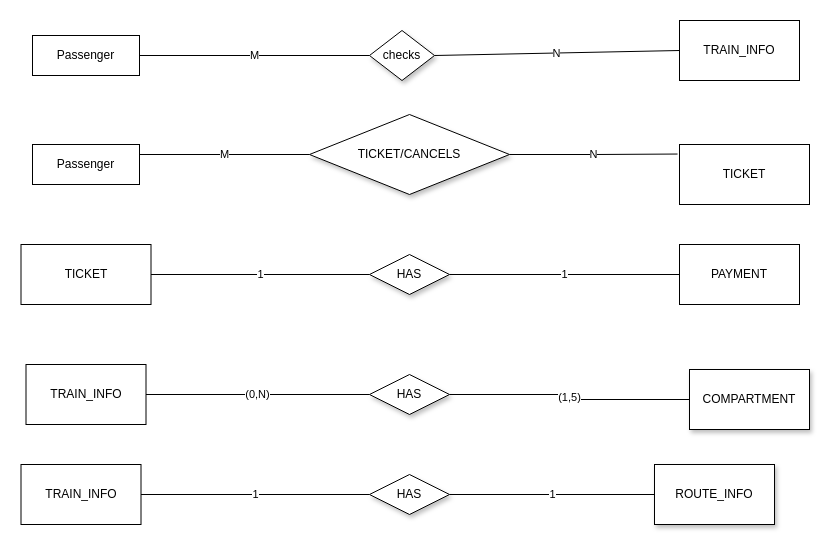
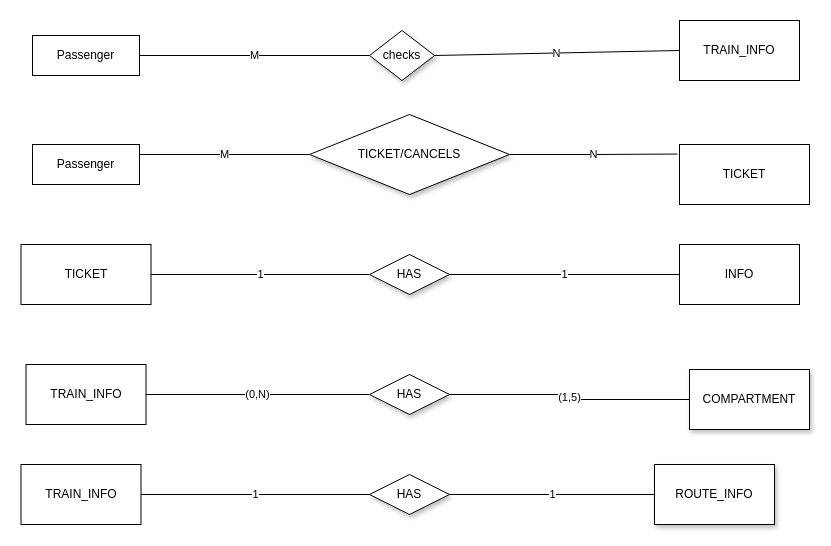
(740, 275) -> (740, 275)
